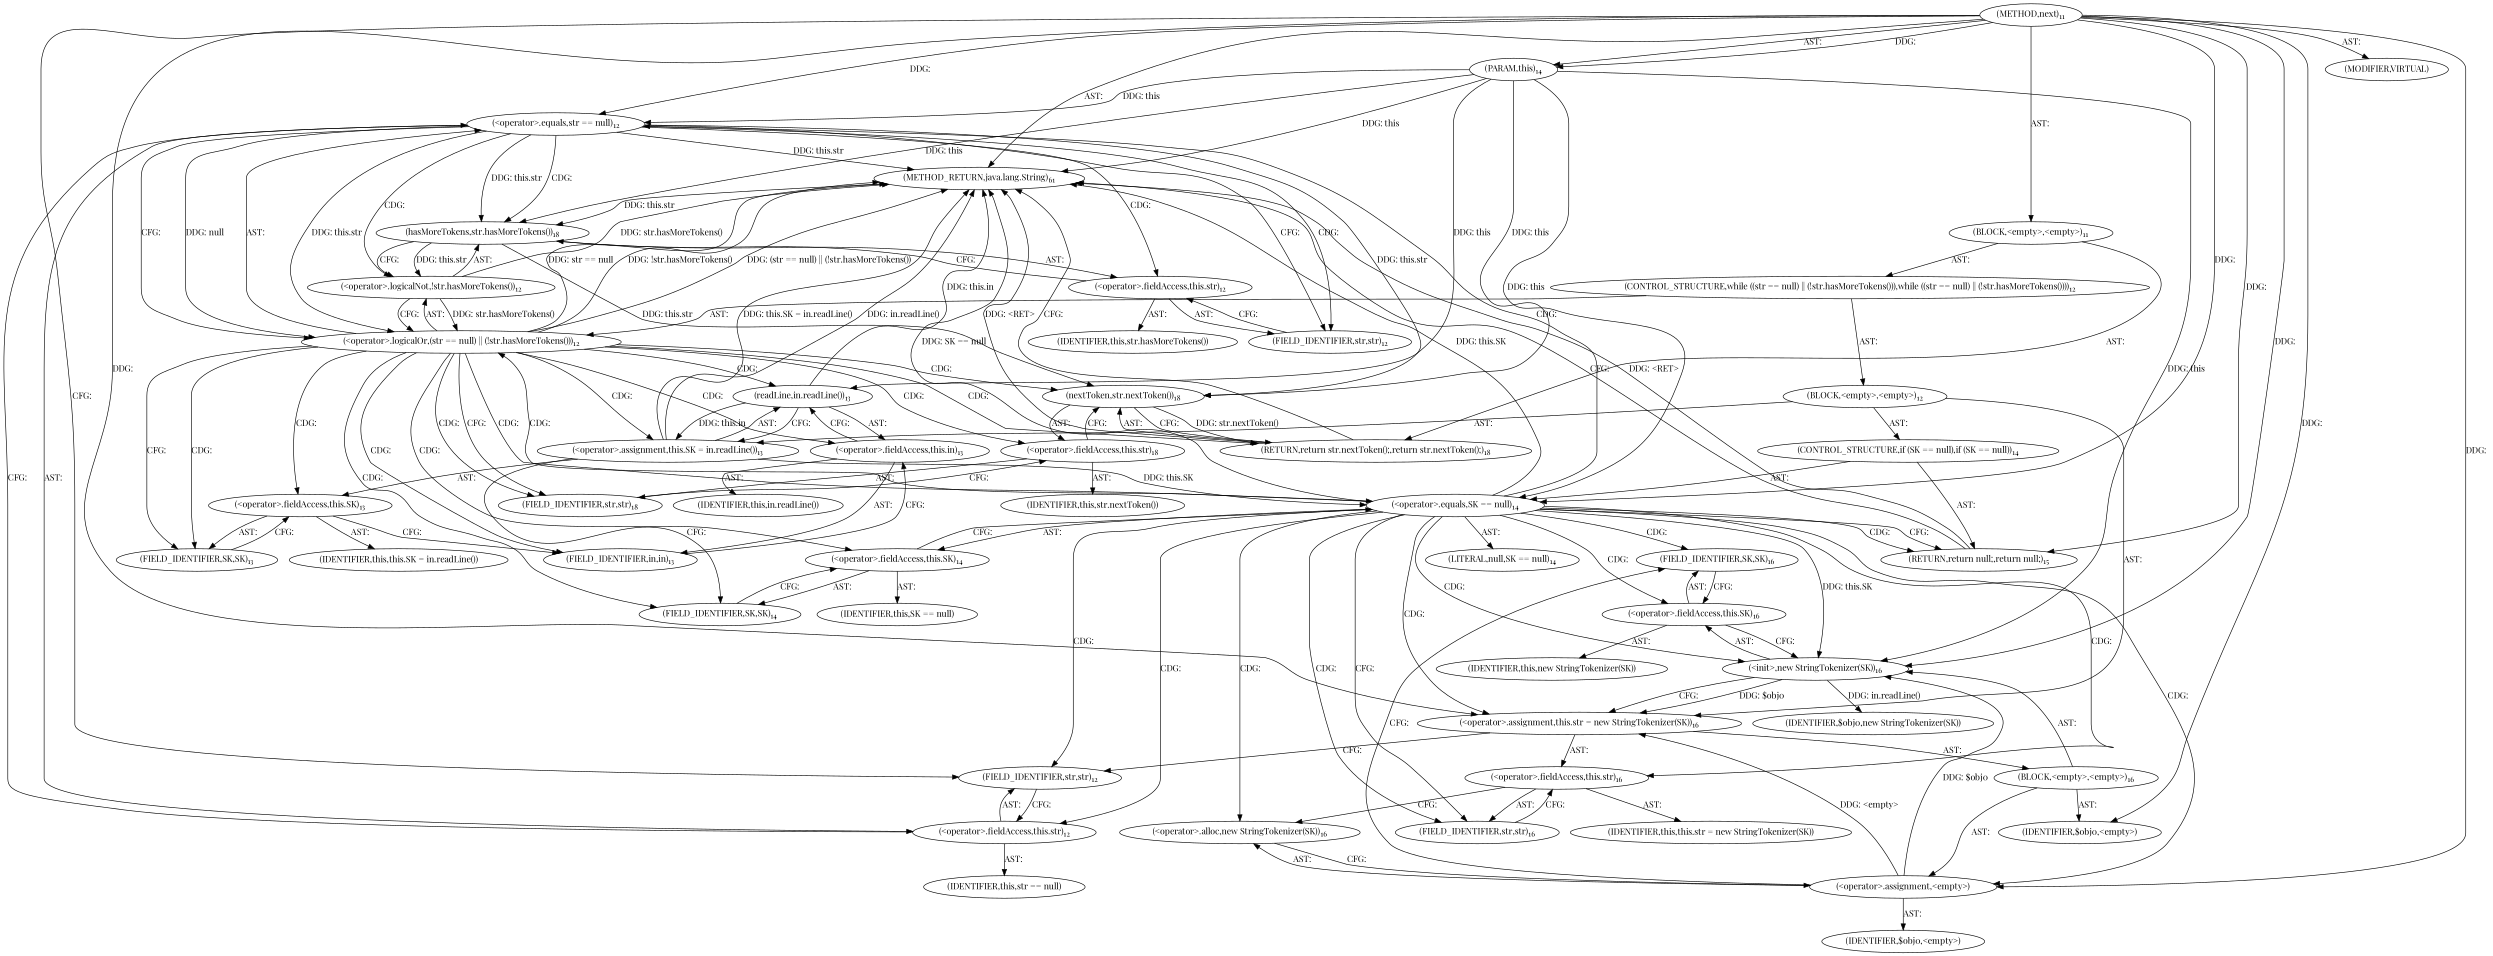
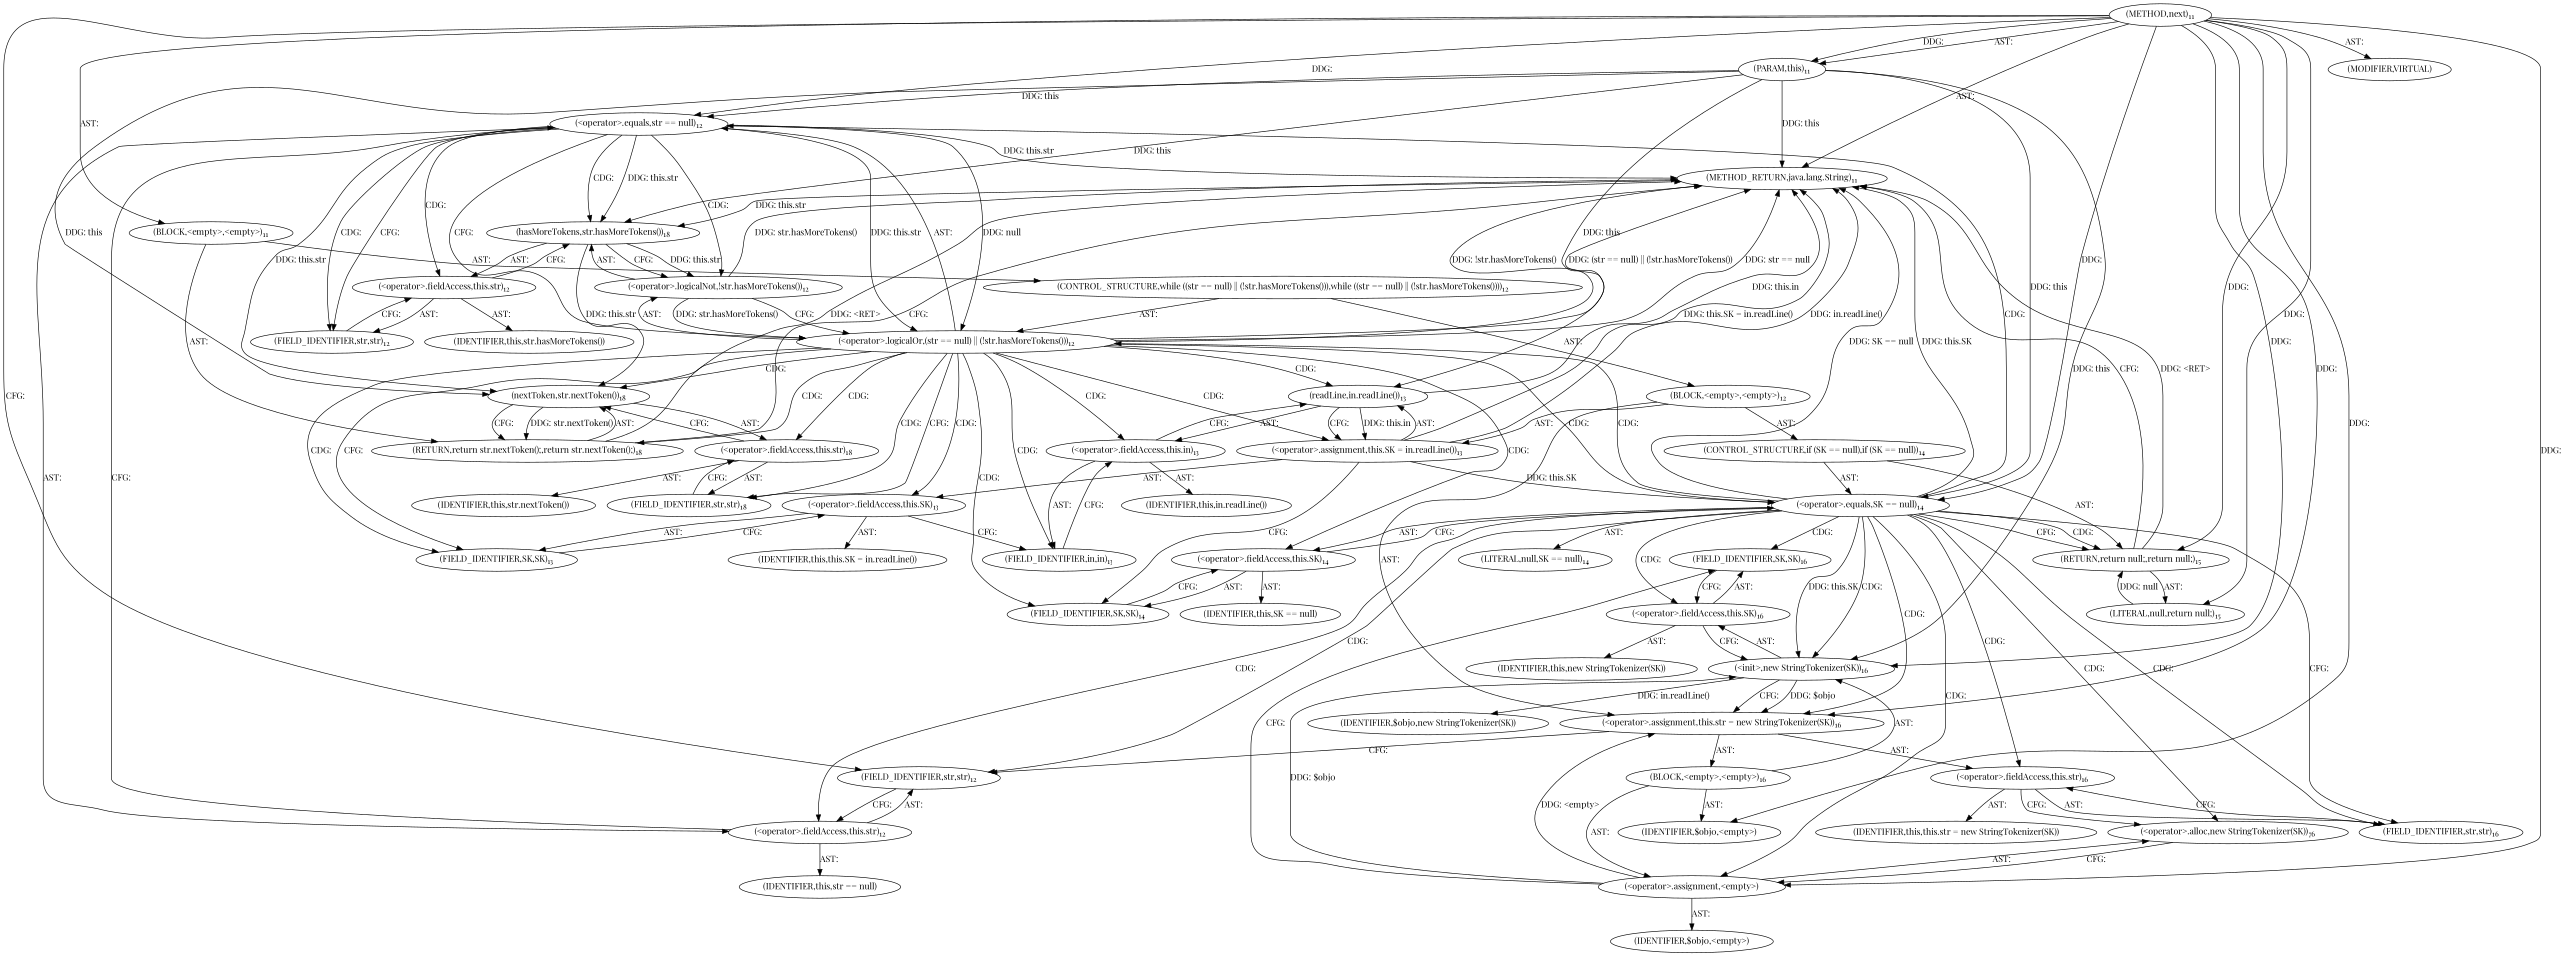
(1539, 69) -> (1807, 69)
(1052, 178) -> (1855, 178)
none -> (2165, 614)
(1324, 832) -> (2312, 832)
